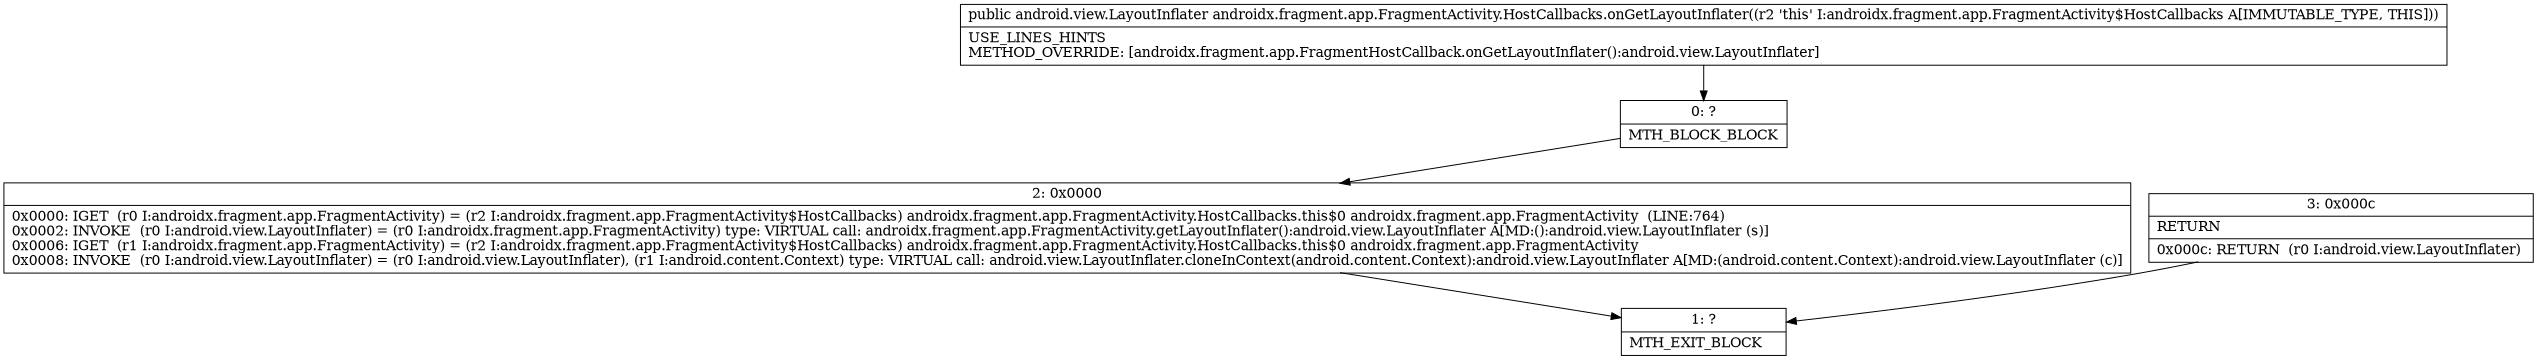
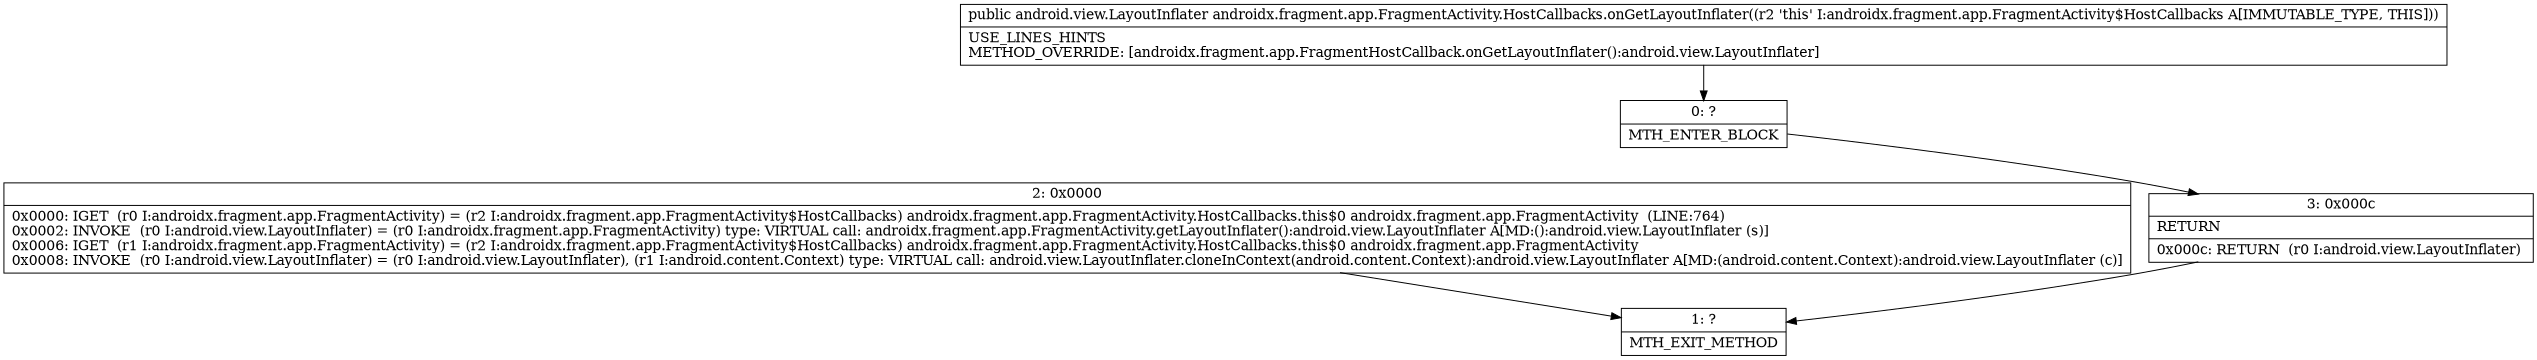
(1703, 135) -> (1704, 135)
(1485, 160) -> (1989, 159)
(1696, 343) -> (1704, 343)
